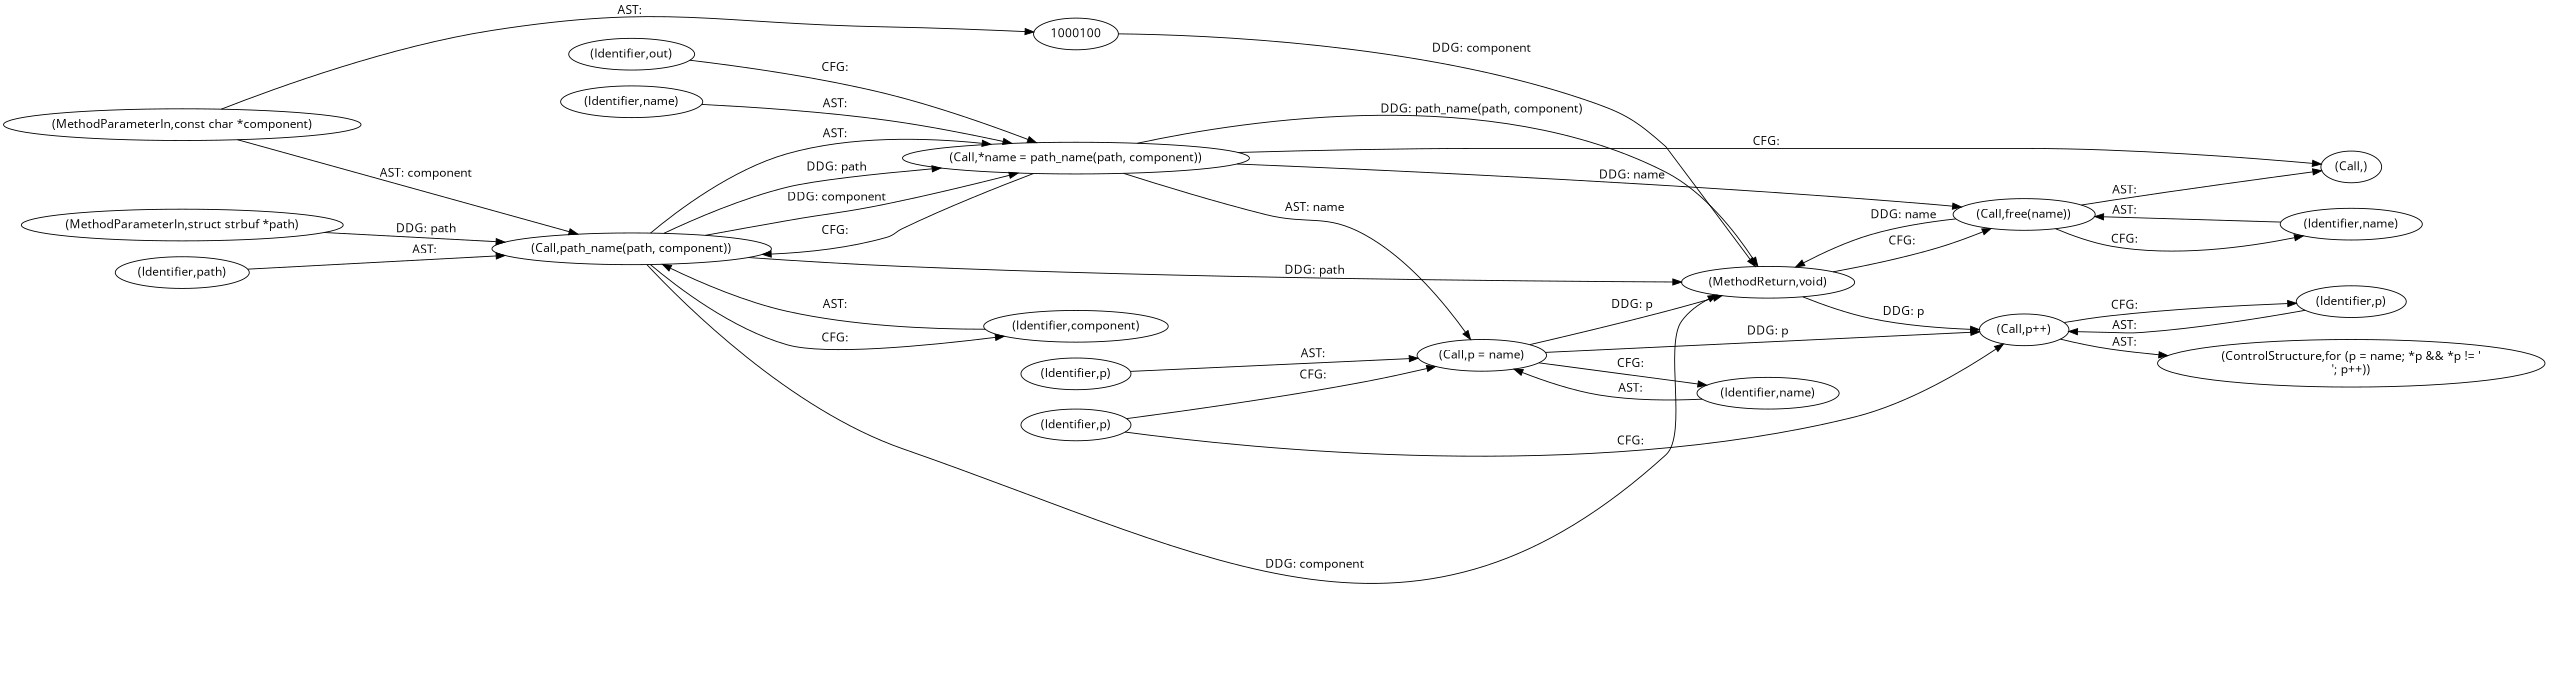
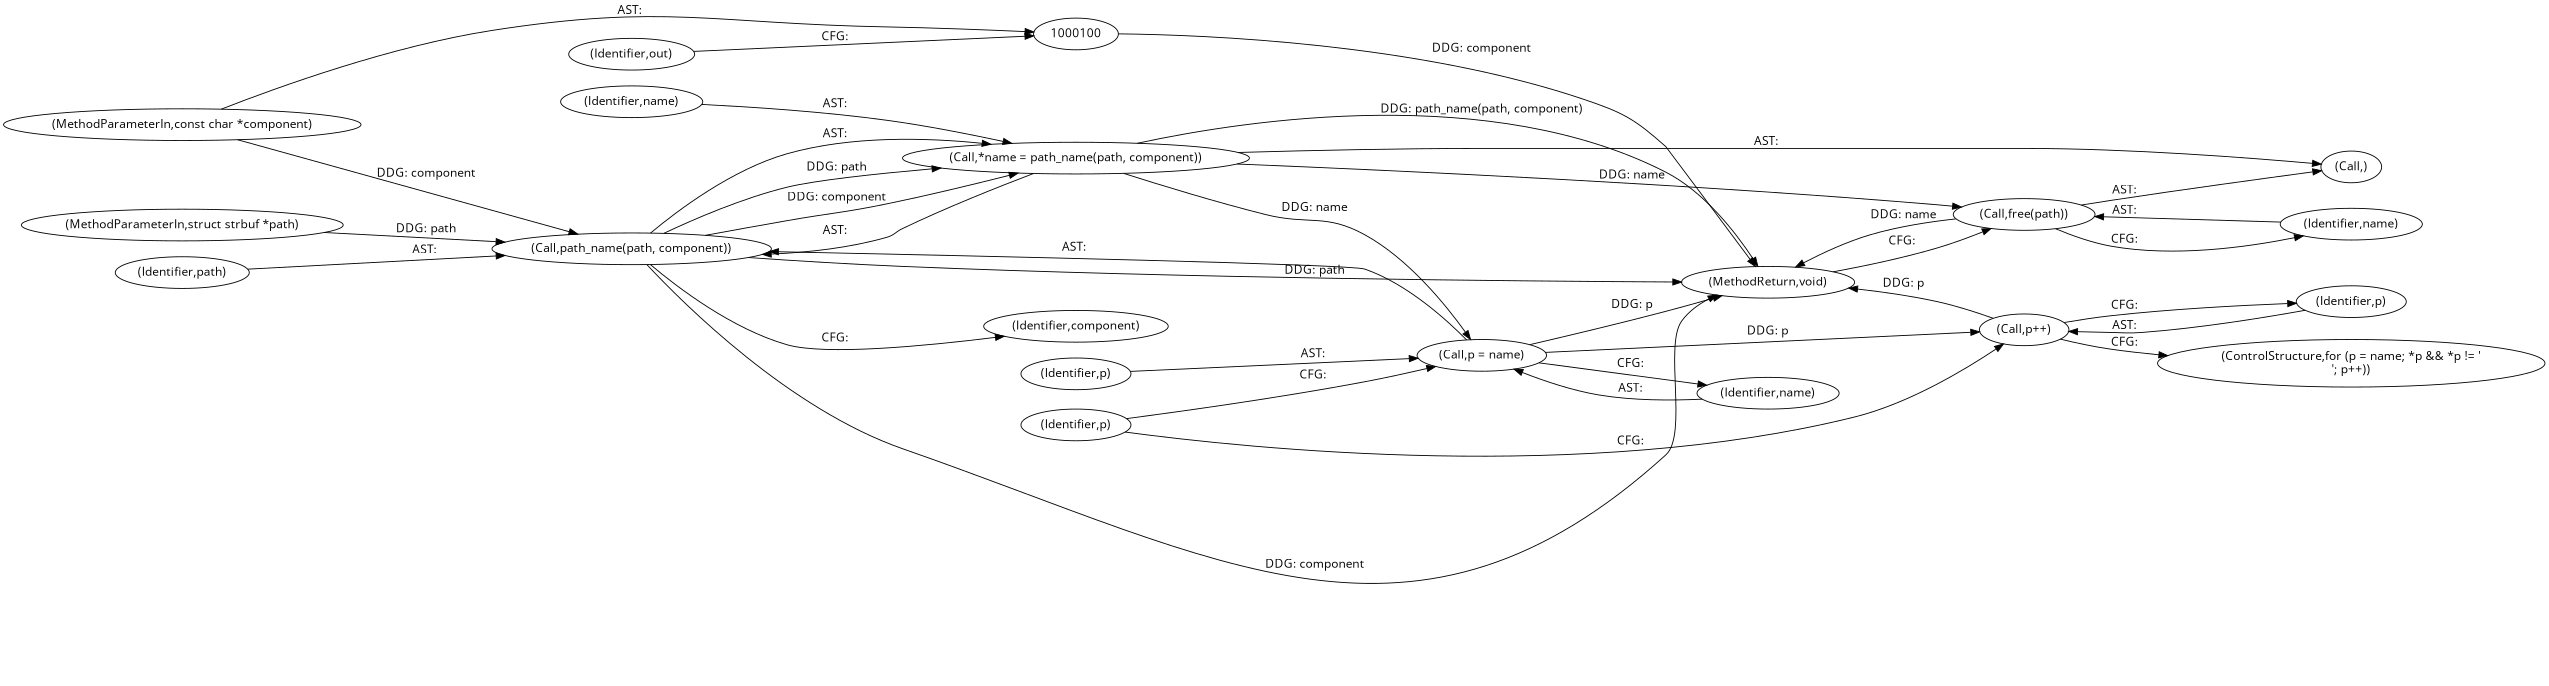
(862, 88) -> (859, 44)
(1768, 142) -> (1768, 142)
(426, 174) -> (426, 174)
(1315, 208) -> (1315, 208)
(2024, 214) -> (2024, 214)
(837, 231) -> (837, 231)
(824, 318) -> (1134, 260)
(1885, 321) -> (1926, 299)
(2126, 343) -> (2126, 343)
